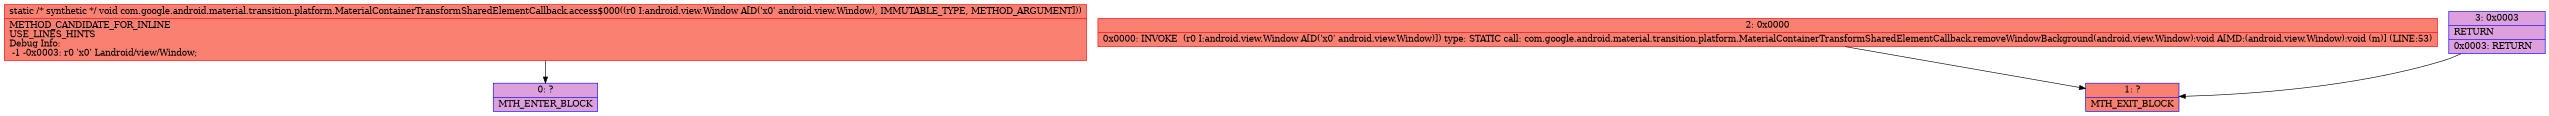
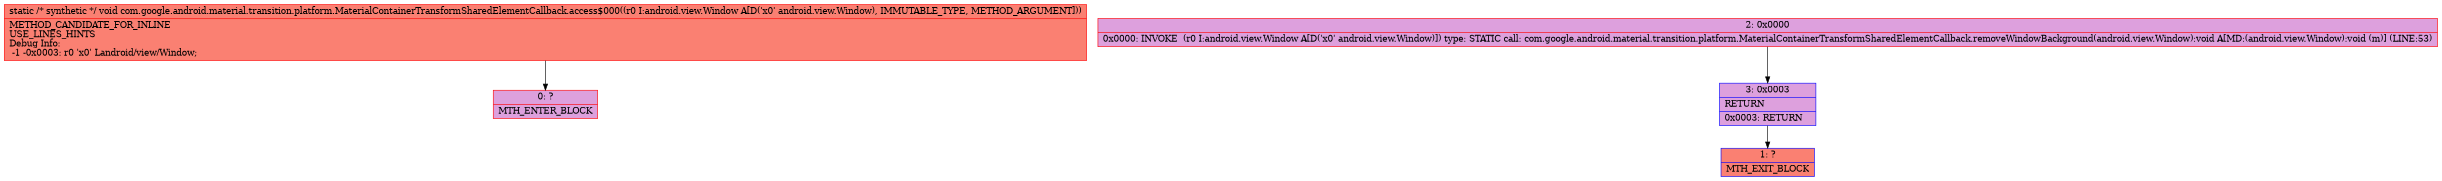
(1768, 33) -> (1768, 33)
(1962, 67) -> (1768, 62)
(545, 97) -> (545, 104)
